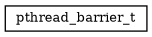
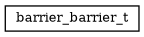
(76, 19) -> (72, 19)
